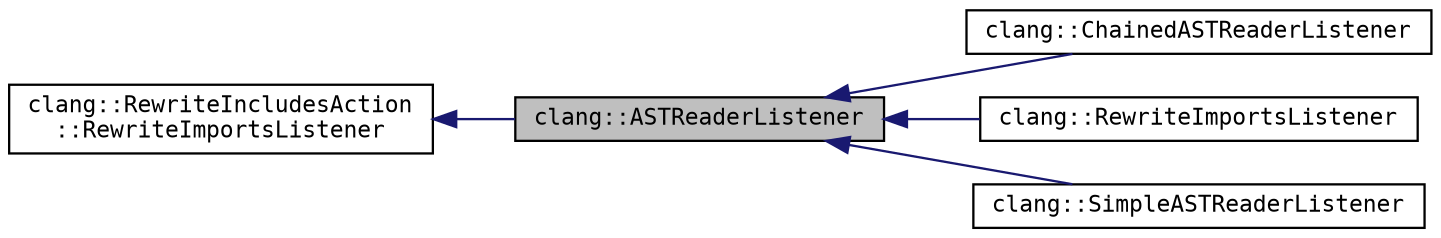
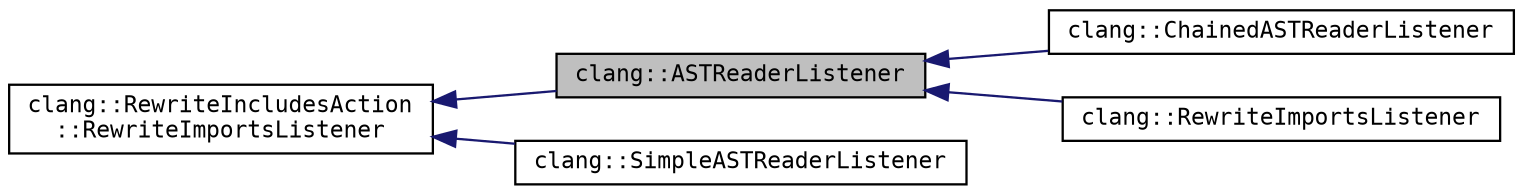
(961, 165) -> (485, 141)
